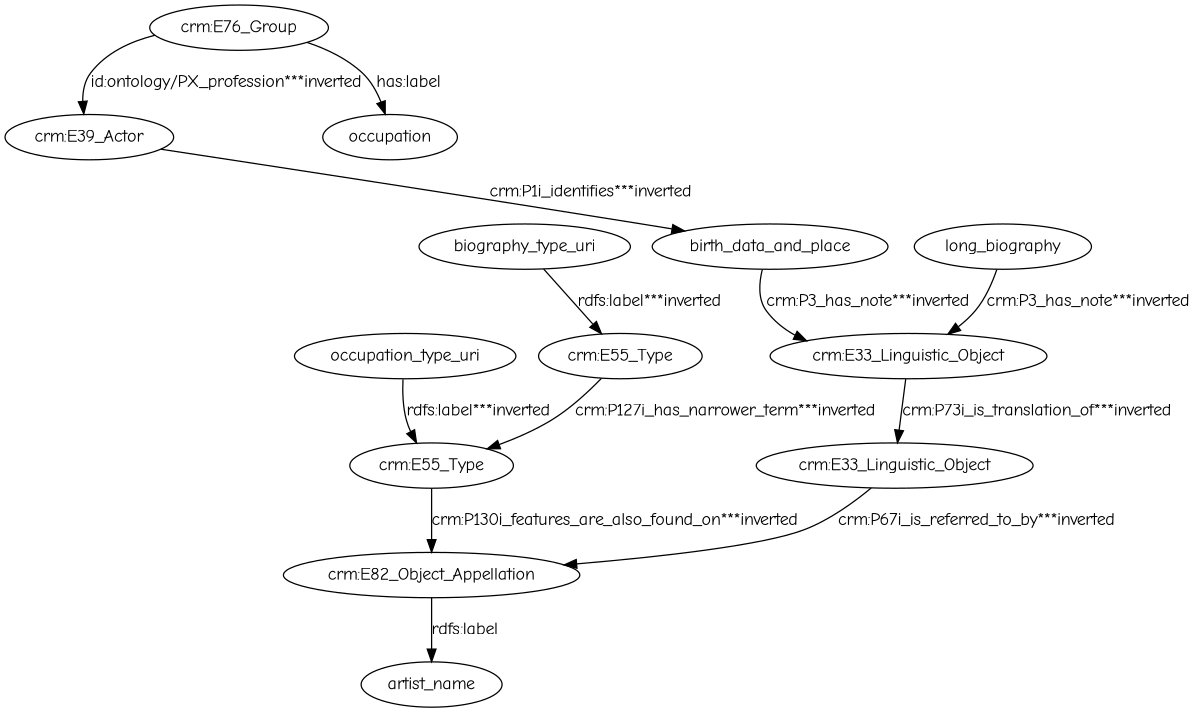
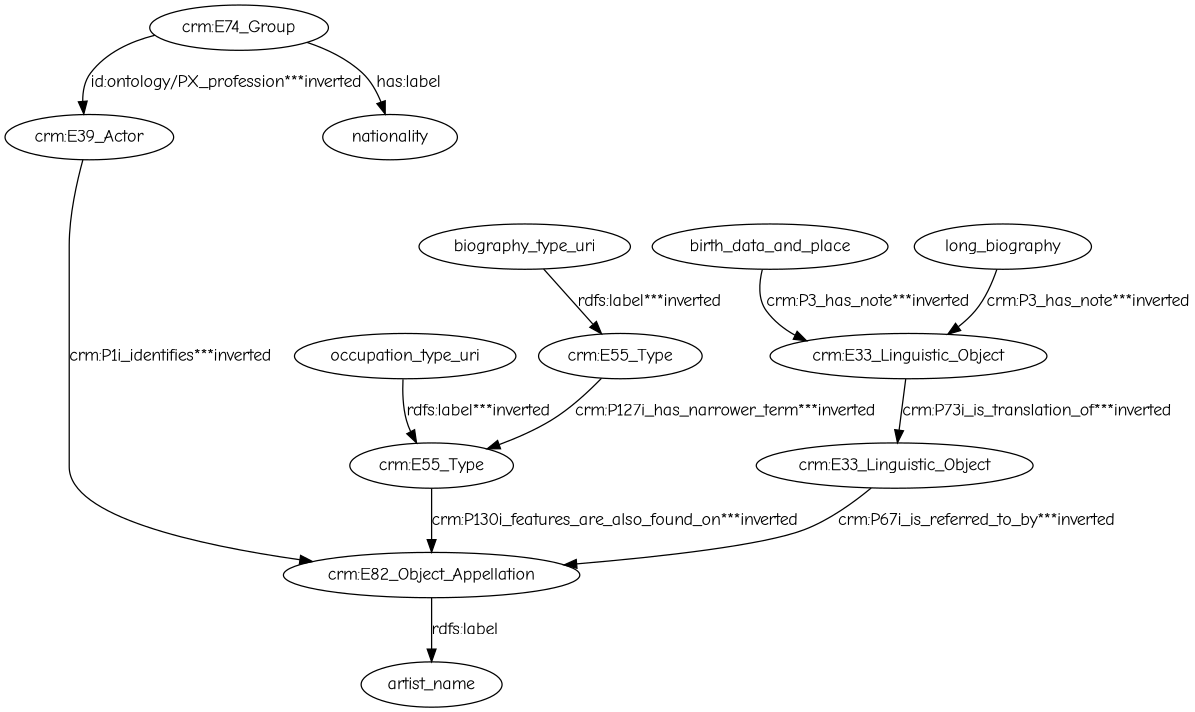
(239, 28) -> (239, 28)
(390, 137) -> (390, 137)
(417, 188) -> (69, 443)
